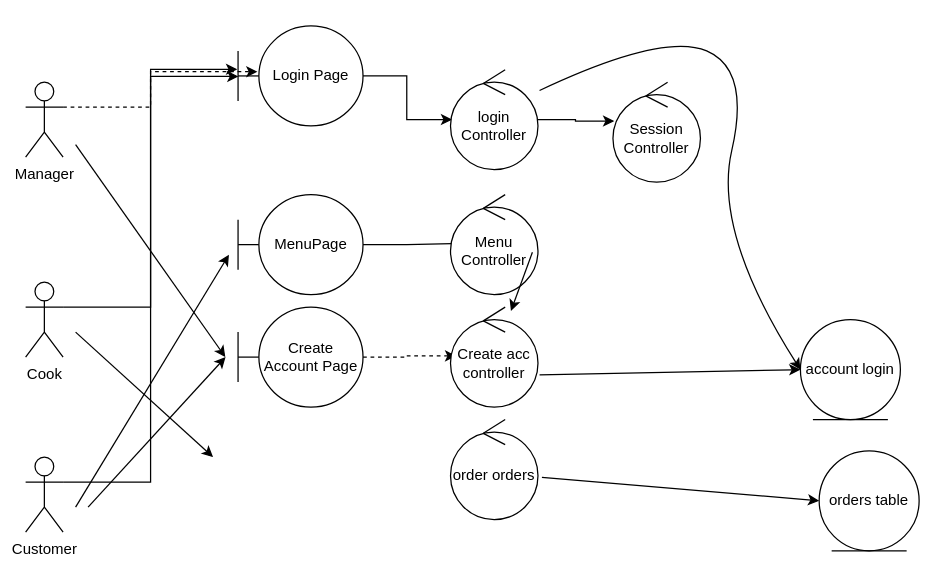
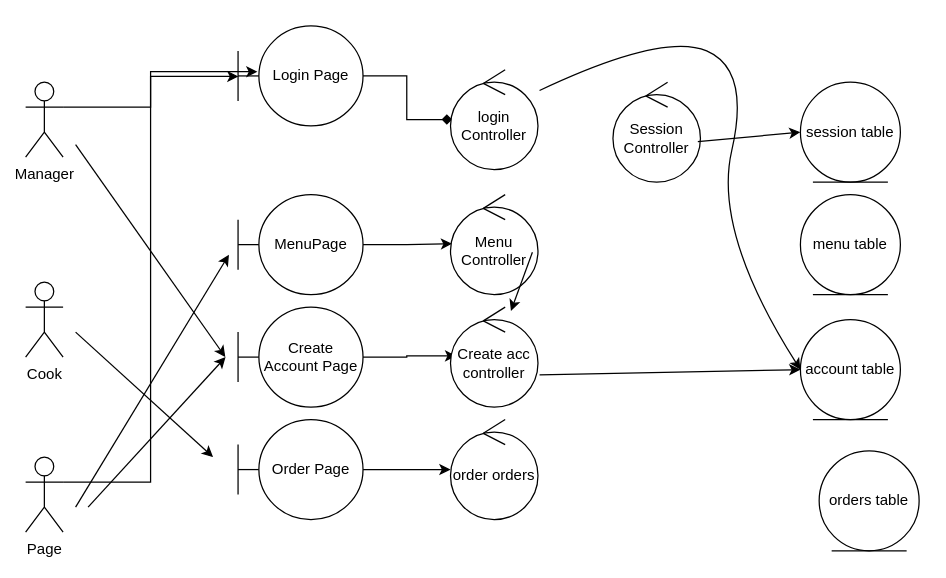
(105, 107) -> (105, 107)
(442, 119) -> (441, 119)
(573, 119) -> none
none -> (851, 132)
none -> (745, 137)
(445, 244) -> (442, 244)
none -> (851, 244)
(106, 307) -> none
(406, 357) -> (406, 357)
(851, 369) -> (851, 369)
none -> (301, 469)
none -> (402, 469)
(677, 489) -> none
(45, 550) -> (45, 550)
